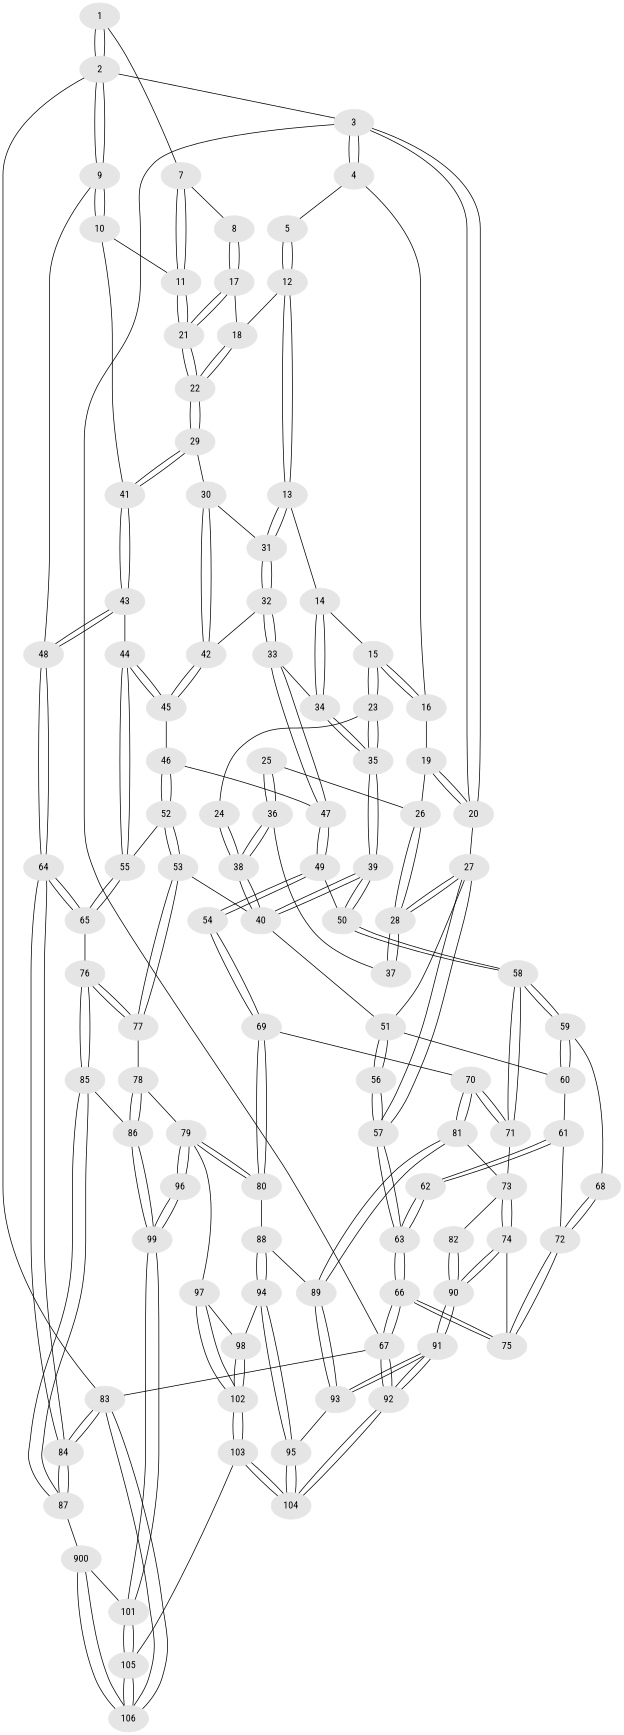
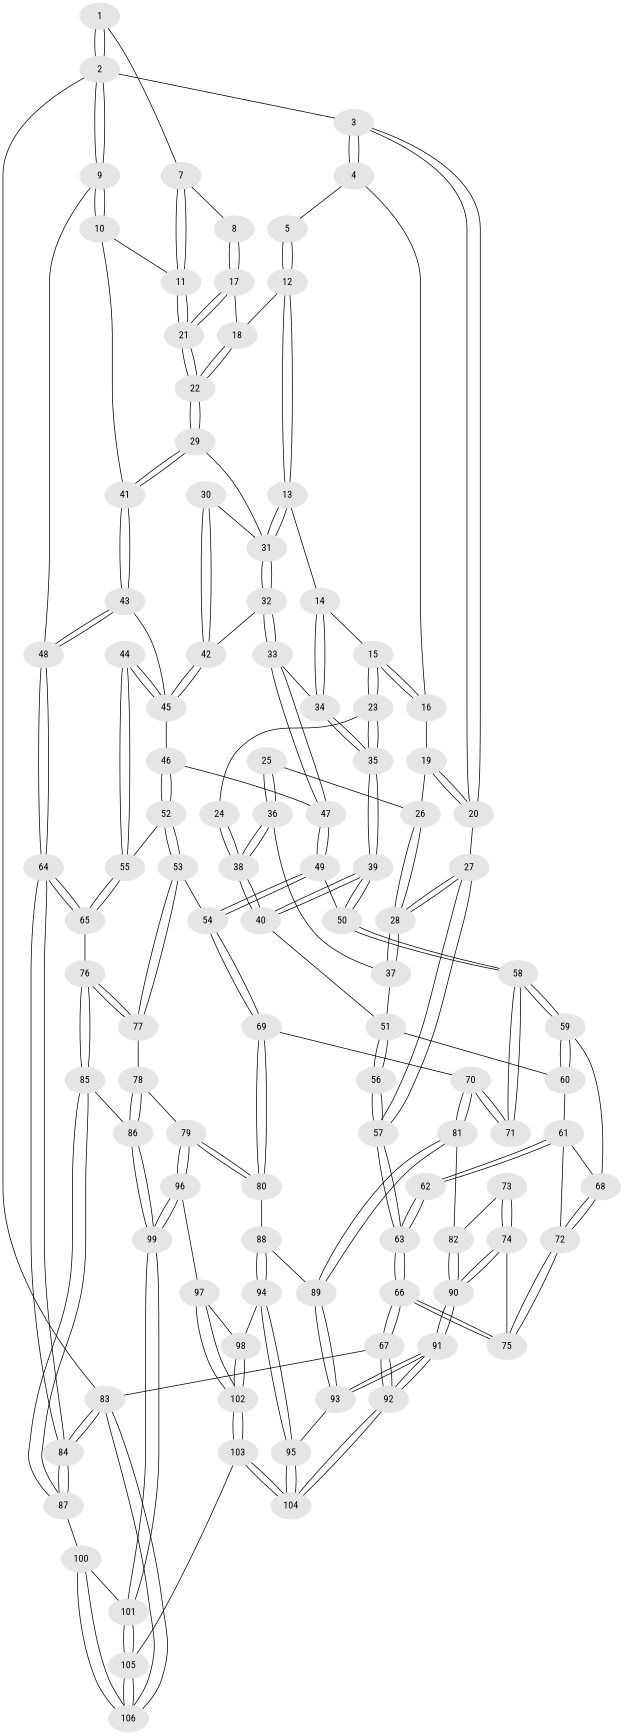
(201, 468) -> (239, 491)
(125, 628) -> (155, 652)
(84, 688) -> none
(219, 894) -> (193, 894)
(437, 947) -> (388, 1001)
(482, 1160) -> (456, 1187)
none -> (582, 1160)
(508, 1165) -> none
(211, 1211) -> (190, 1240)
(81, 1559) -> (81, 1559)
